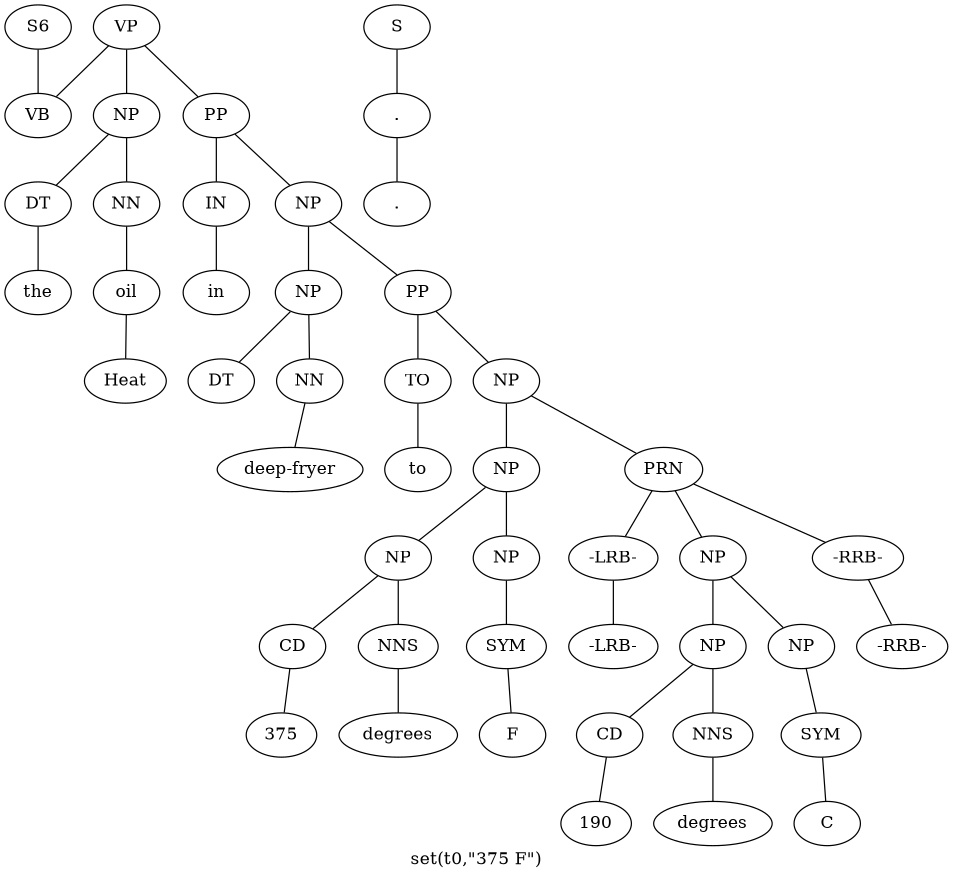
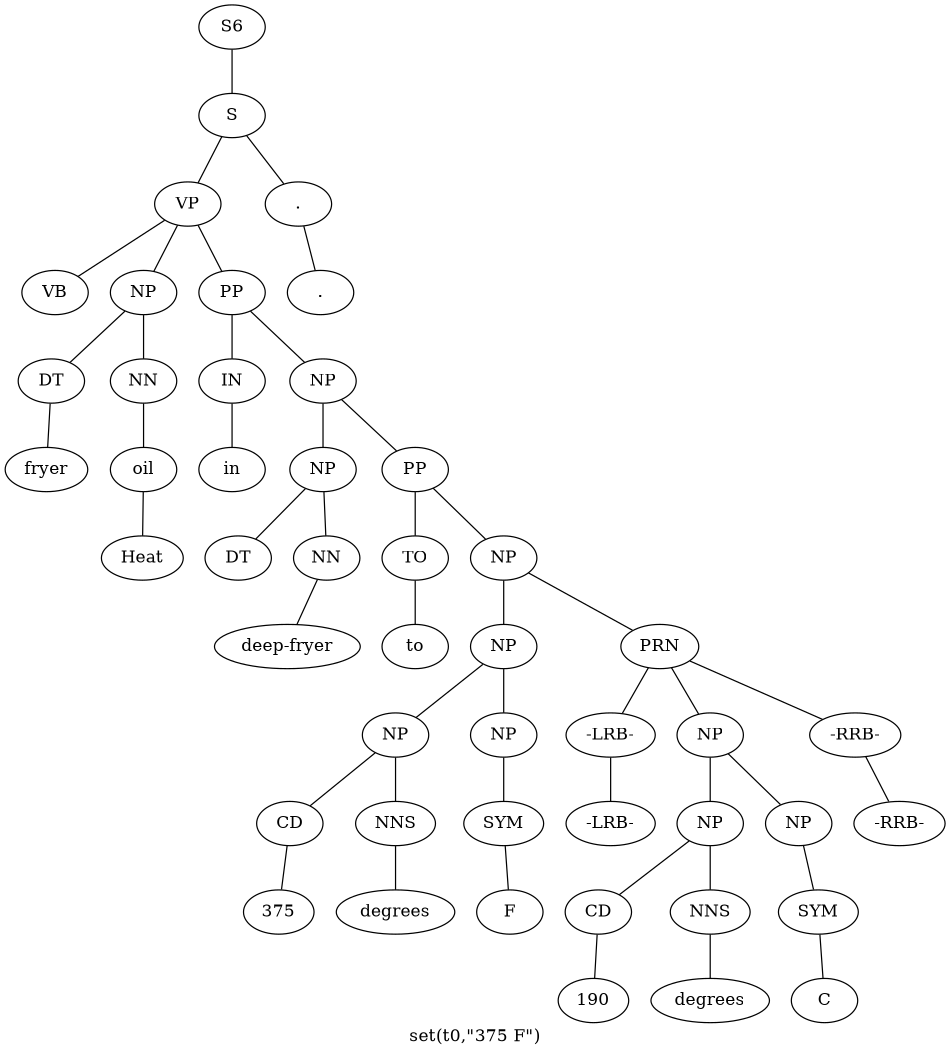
(38, 71) -> (232, 71)
none -> (210, 160)
(38, 293) -> (46, 470)
